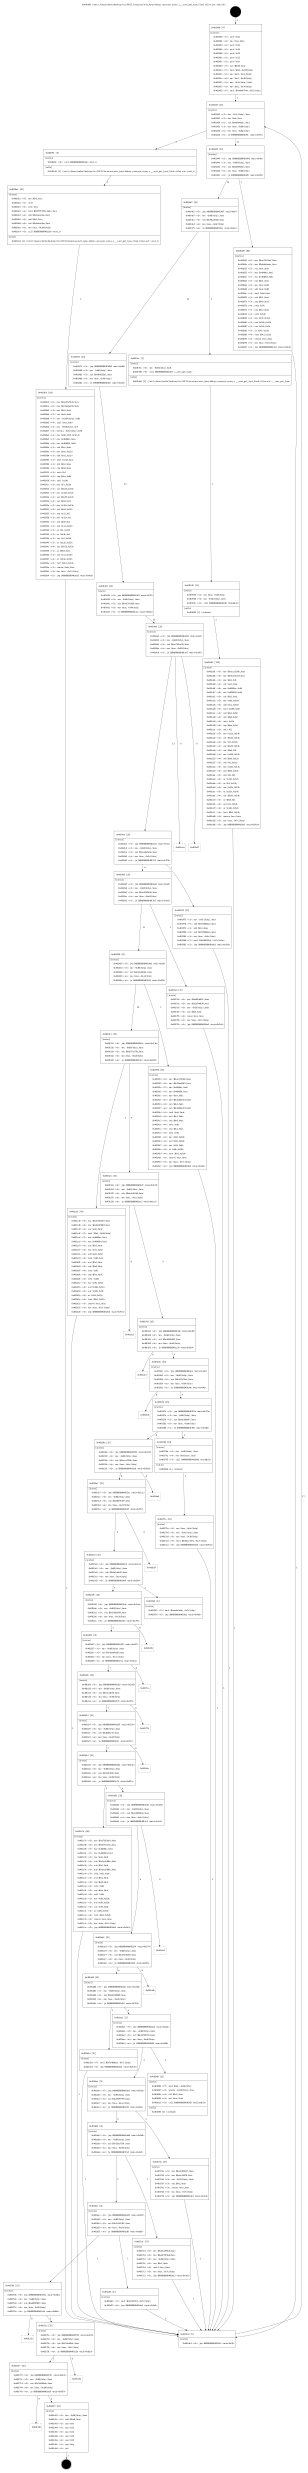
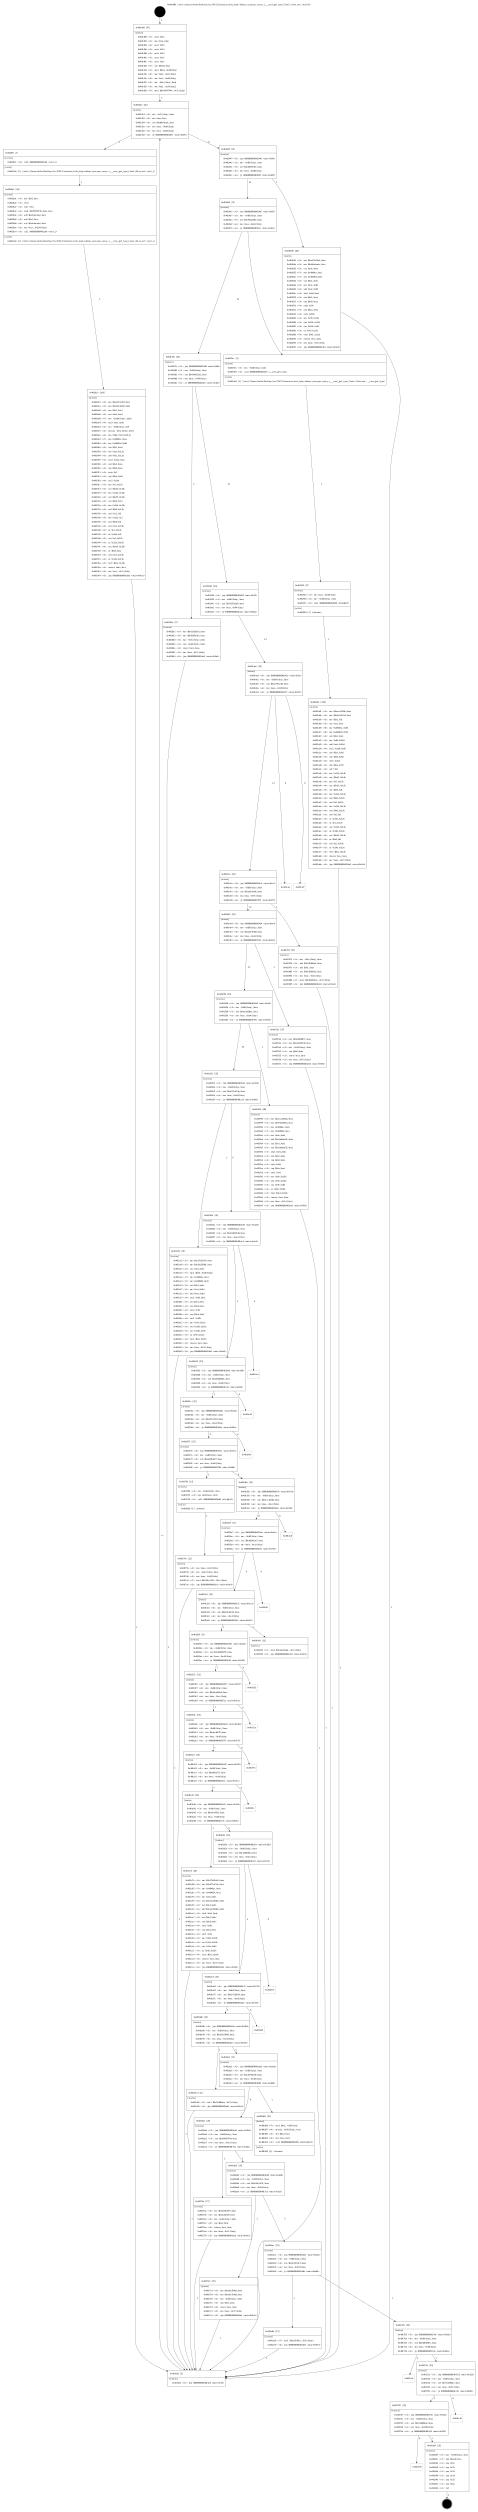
none -> (191, 639)
